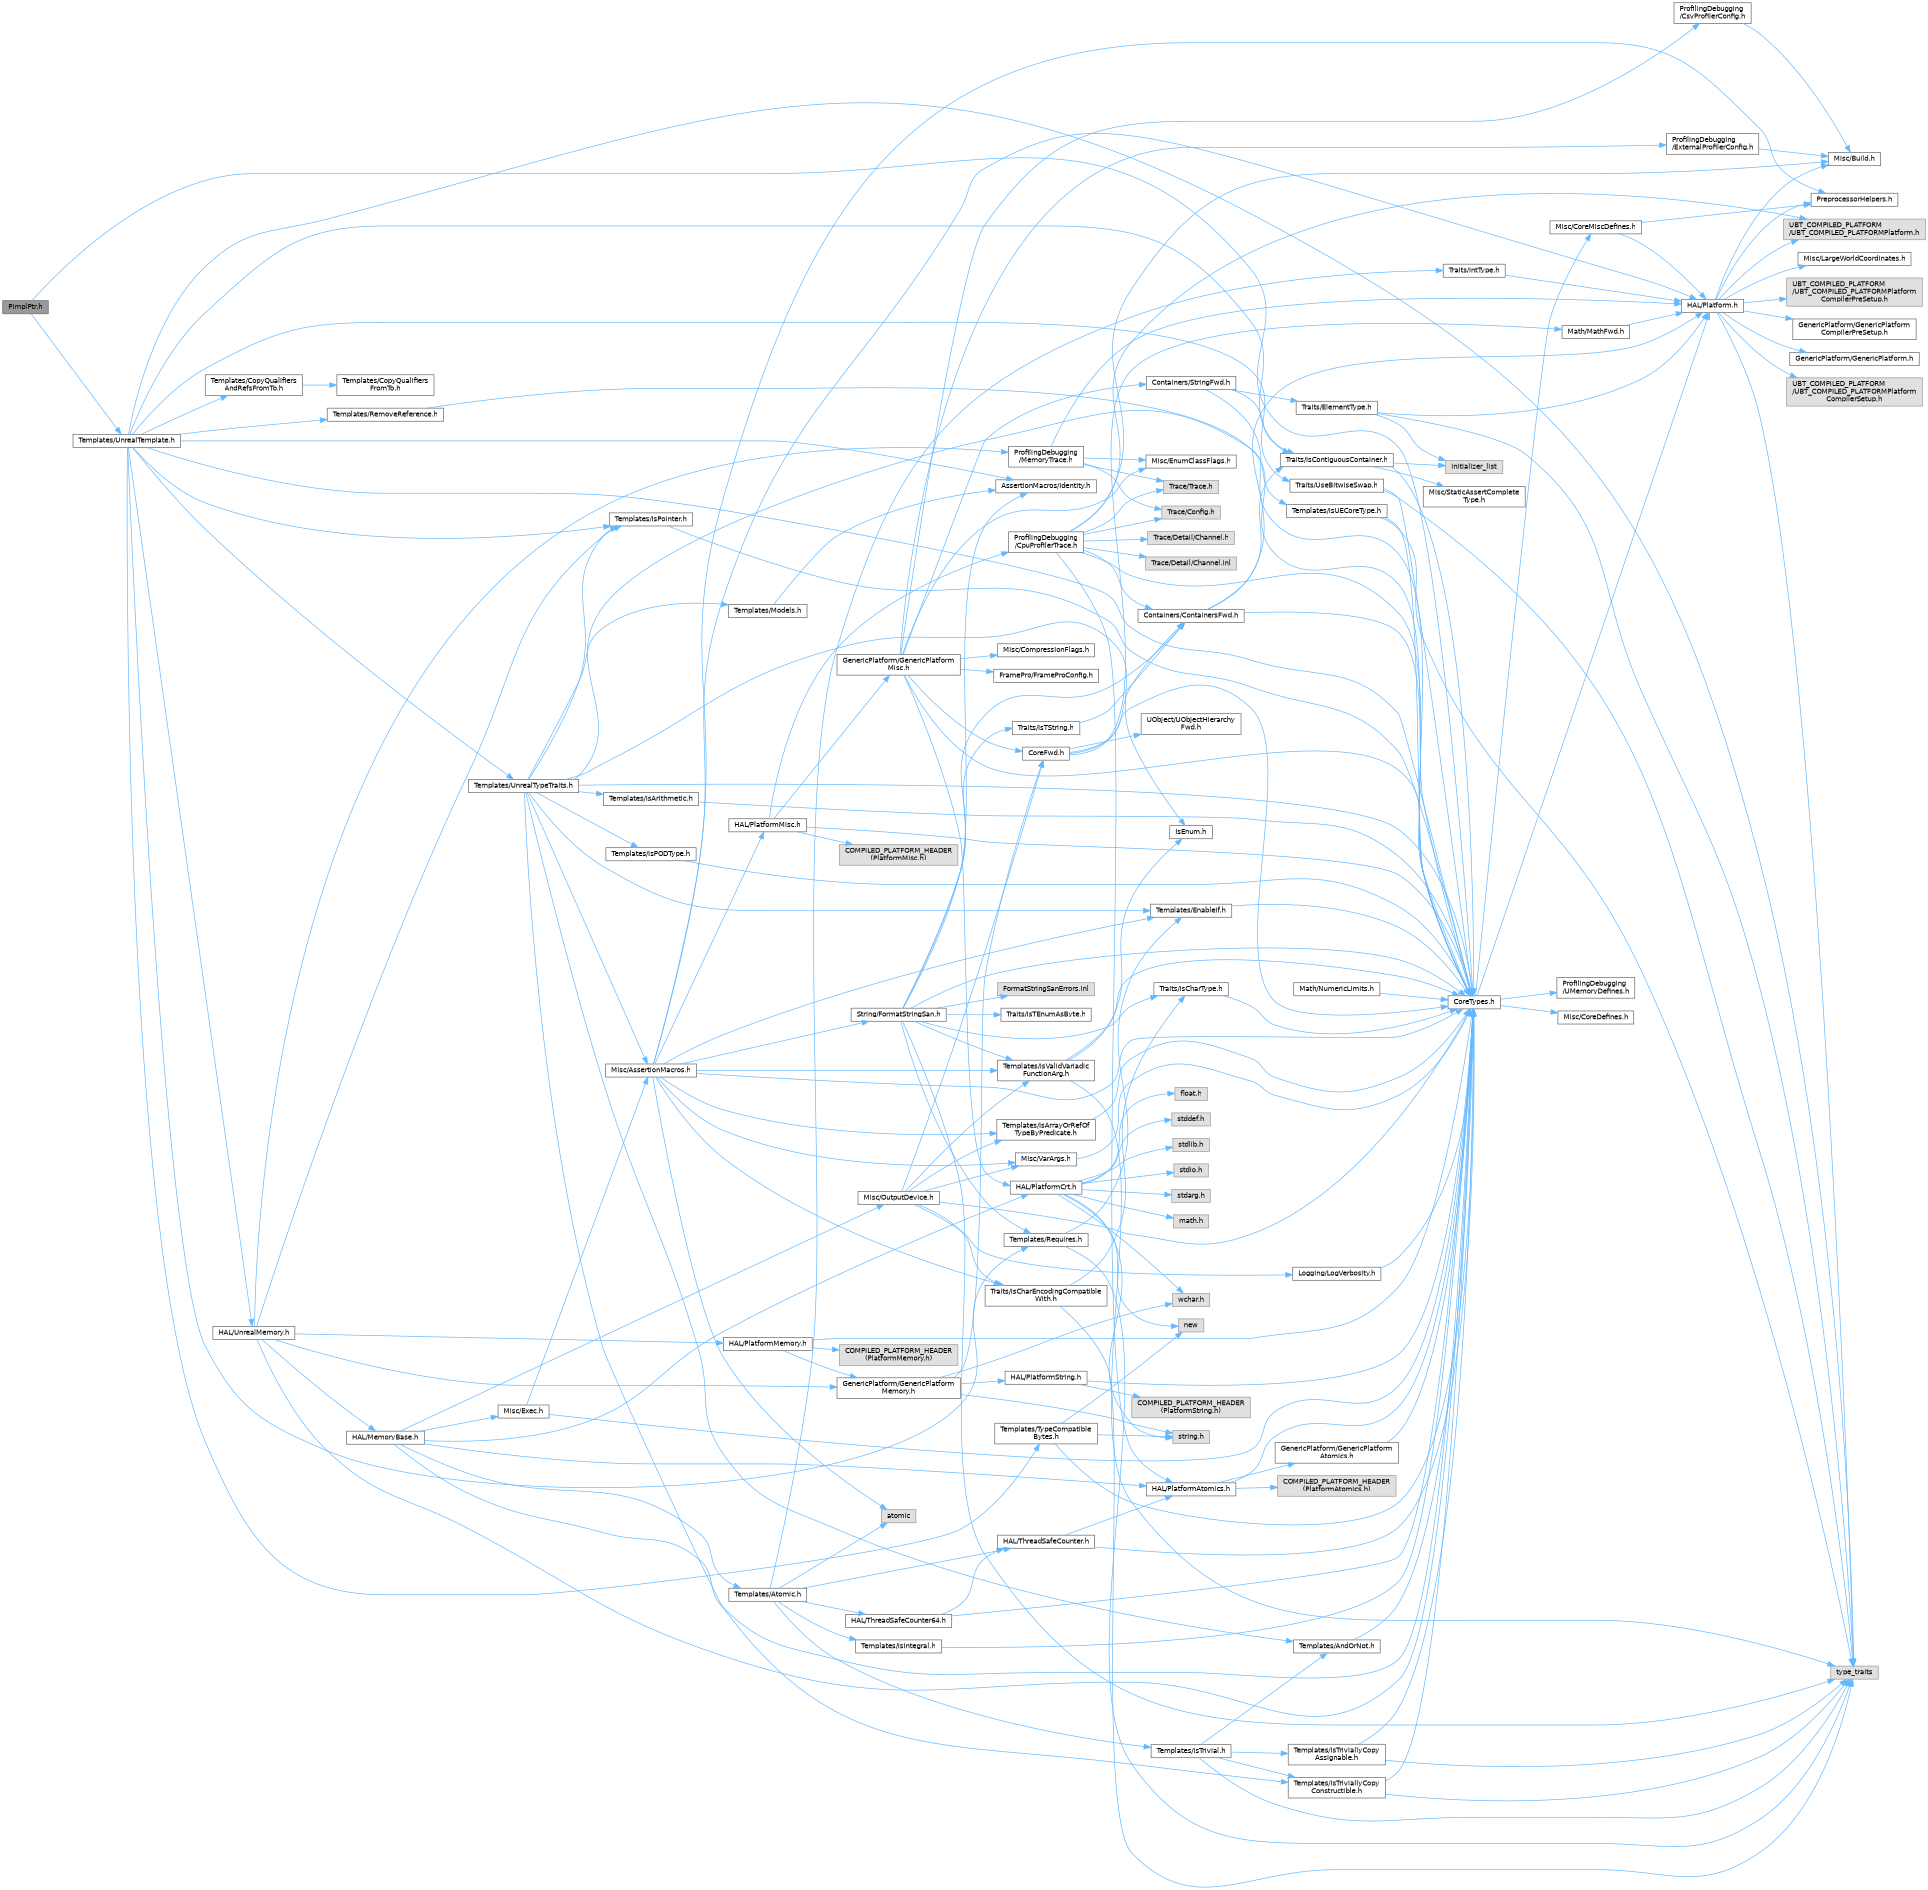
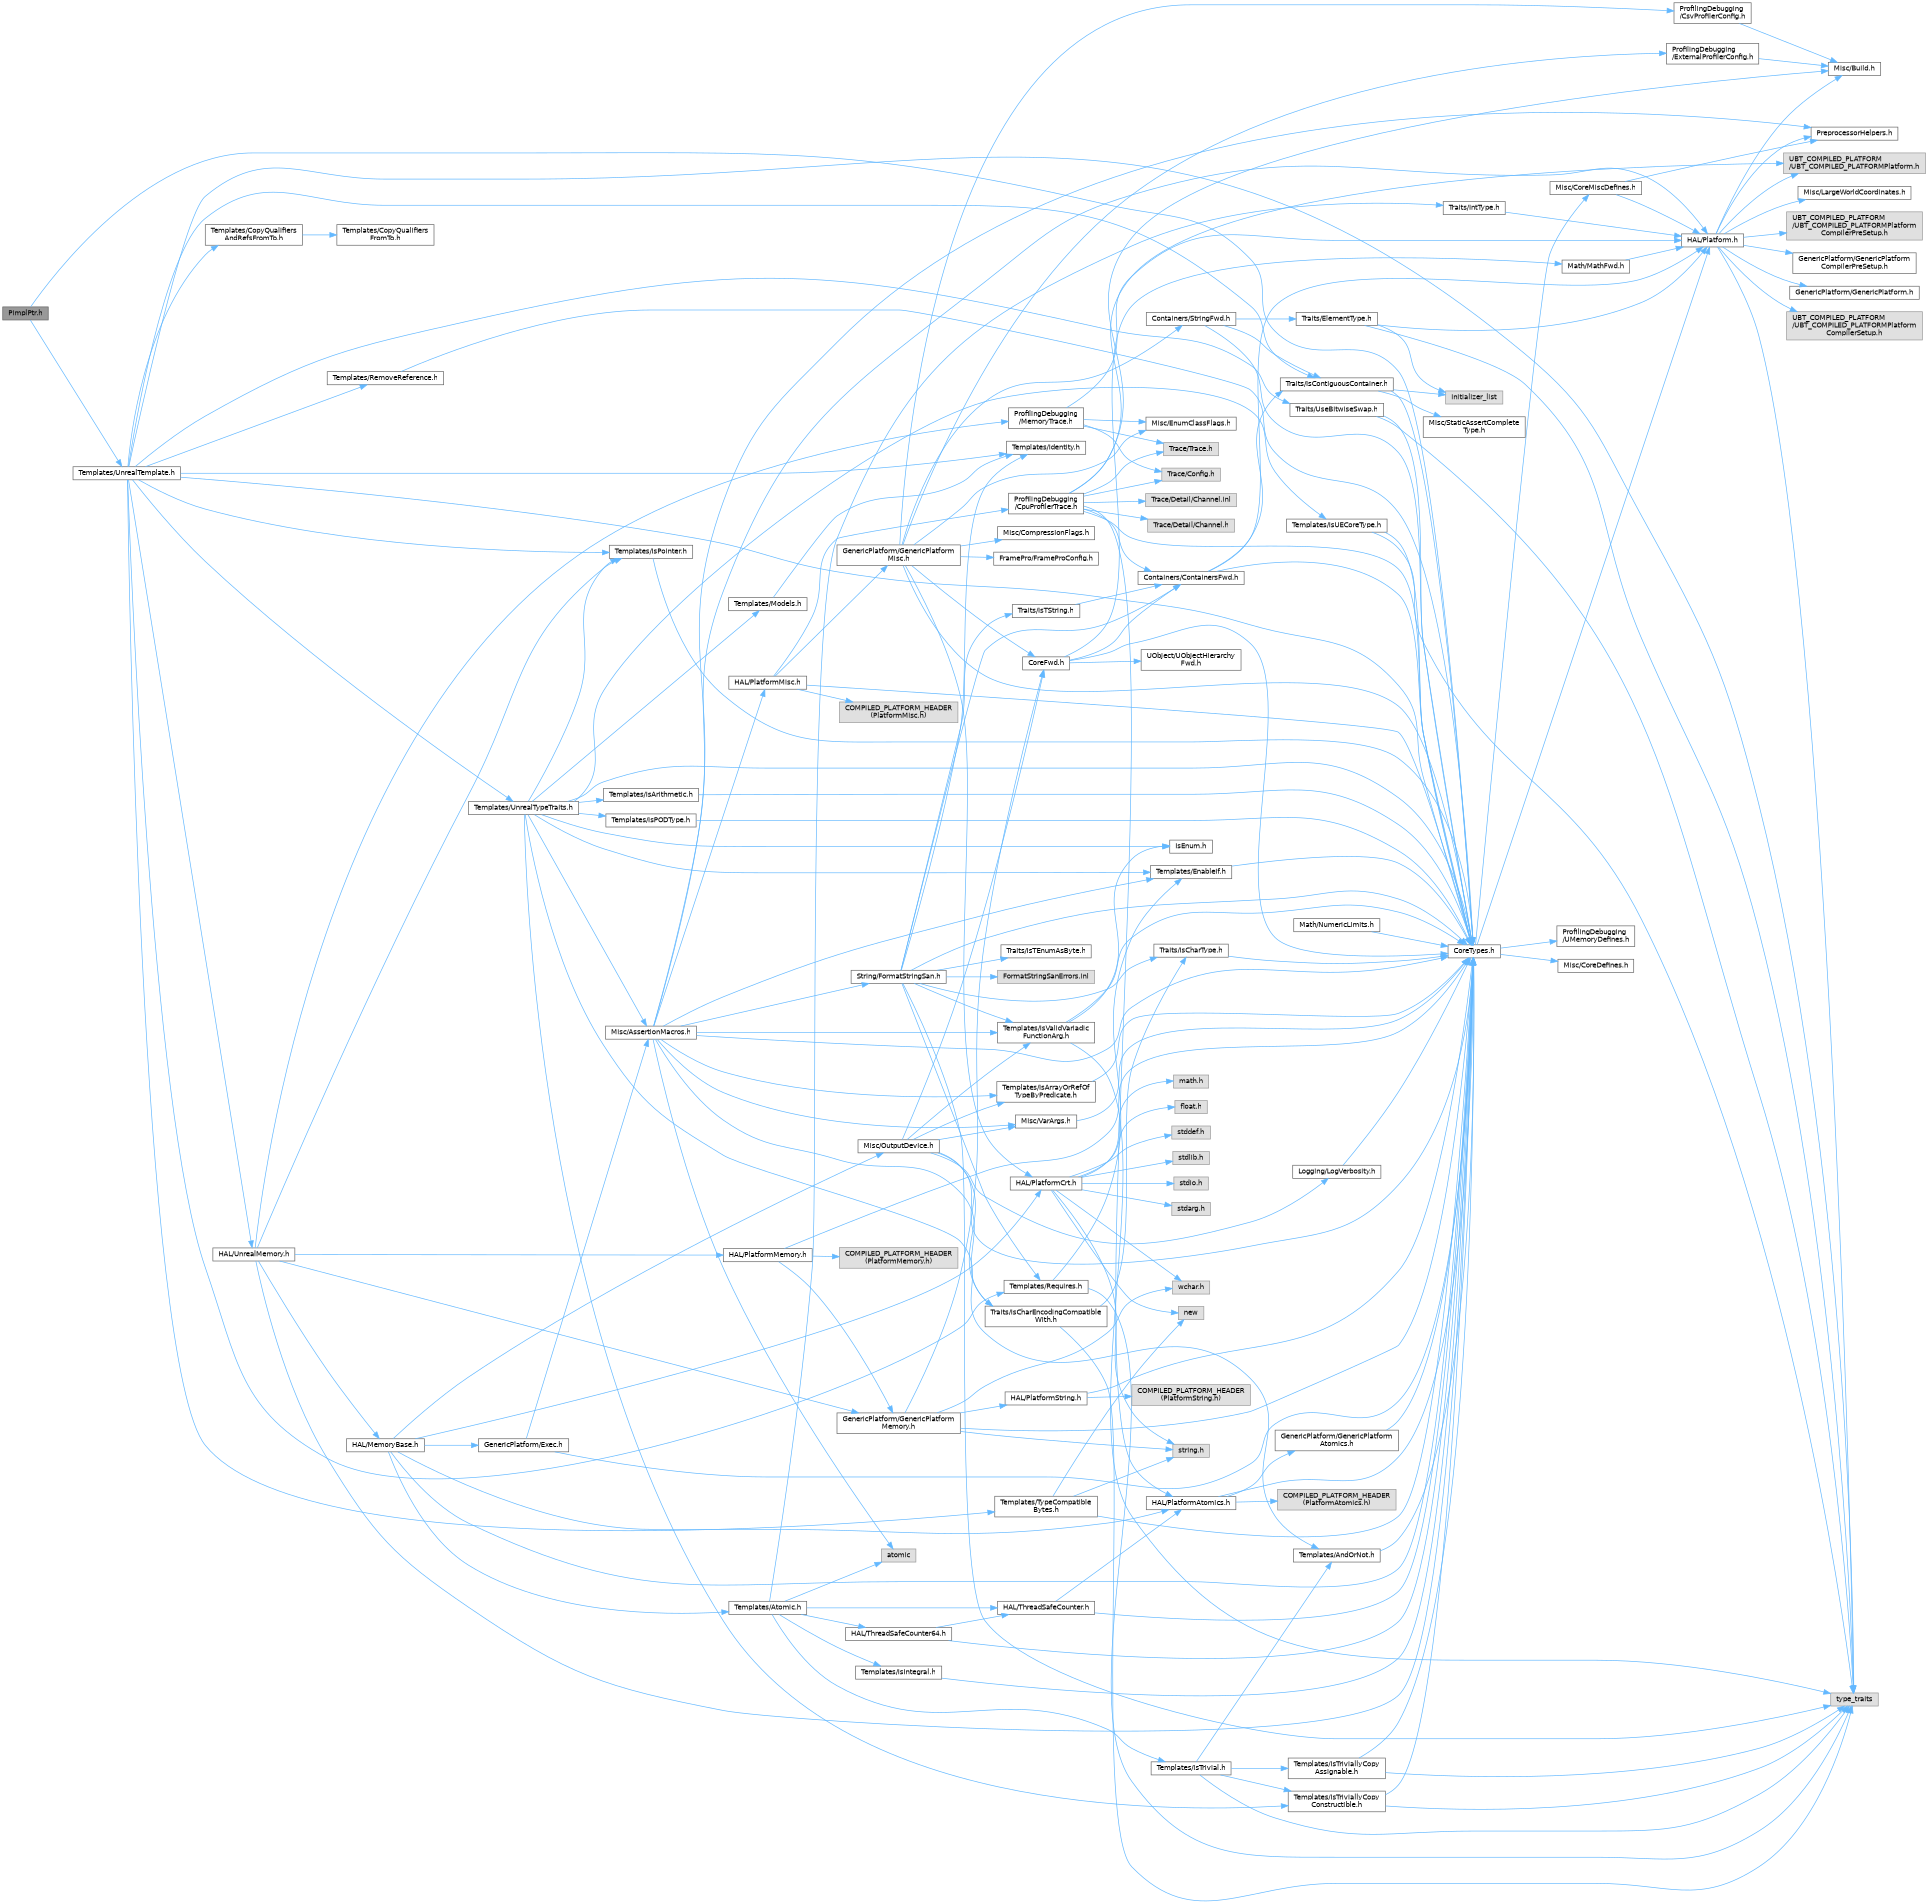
(1046, 486) -> (1046, 448)
none -> (1370, 1359)
(524, 1412) -> (524, 1445)
